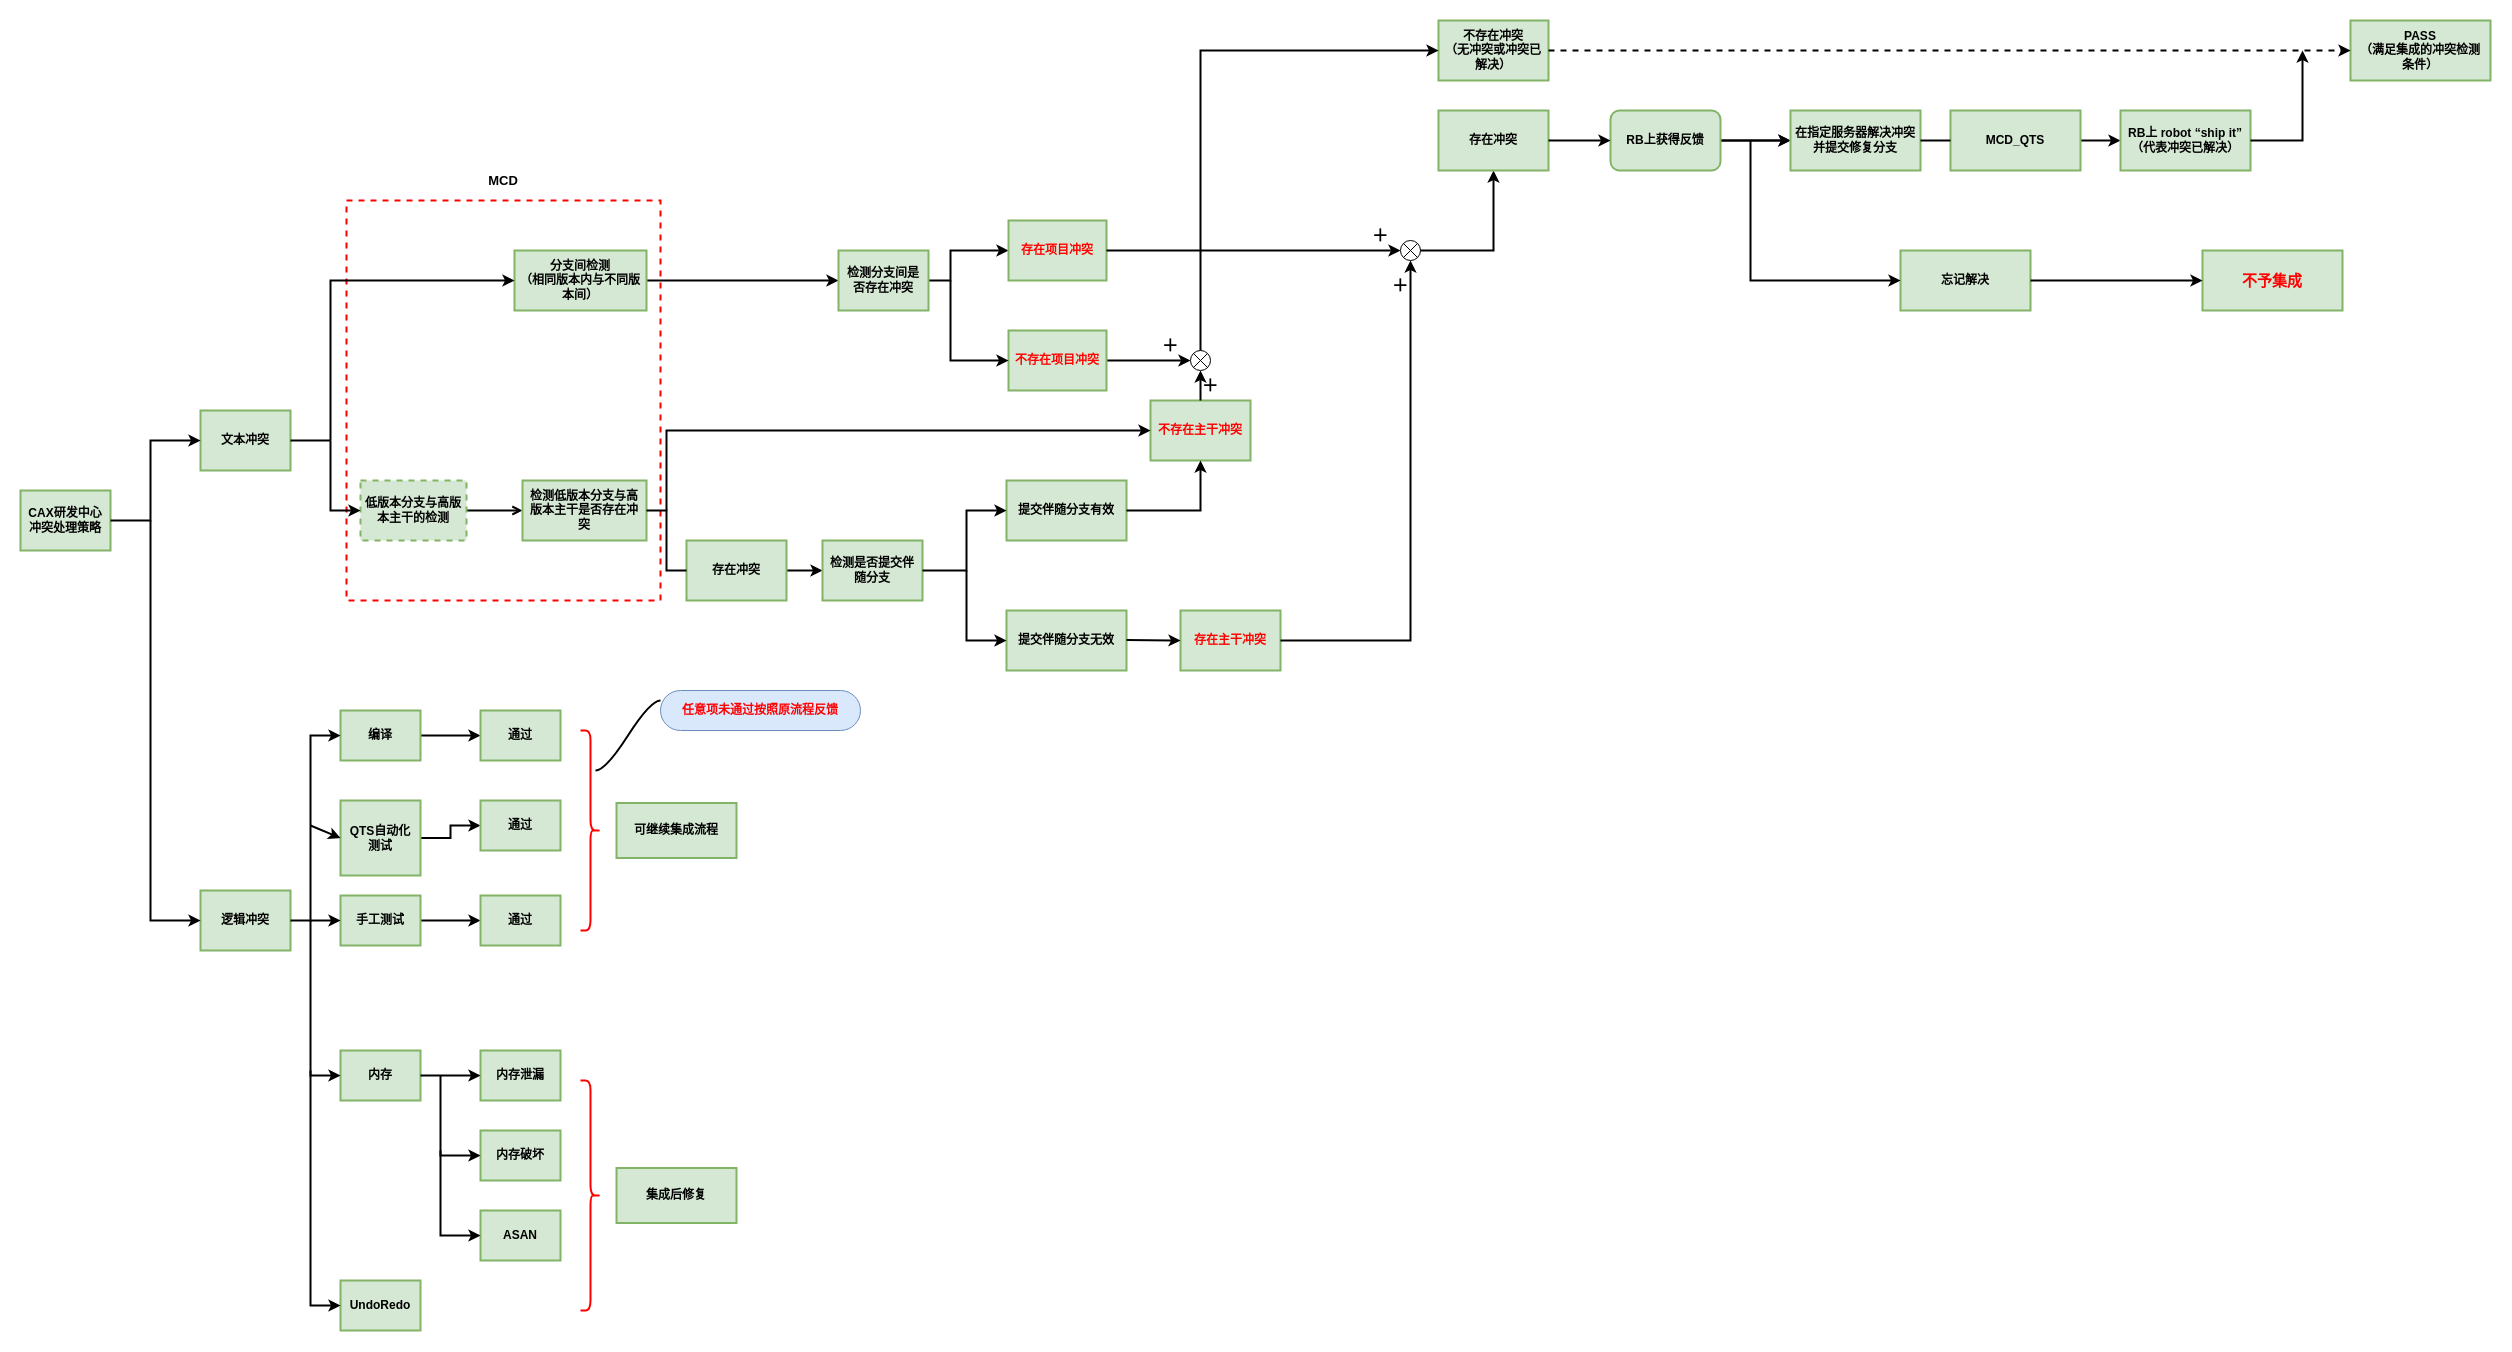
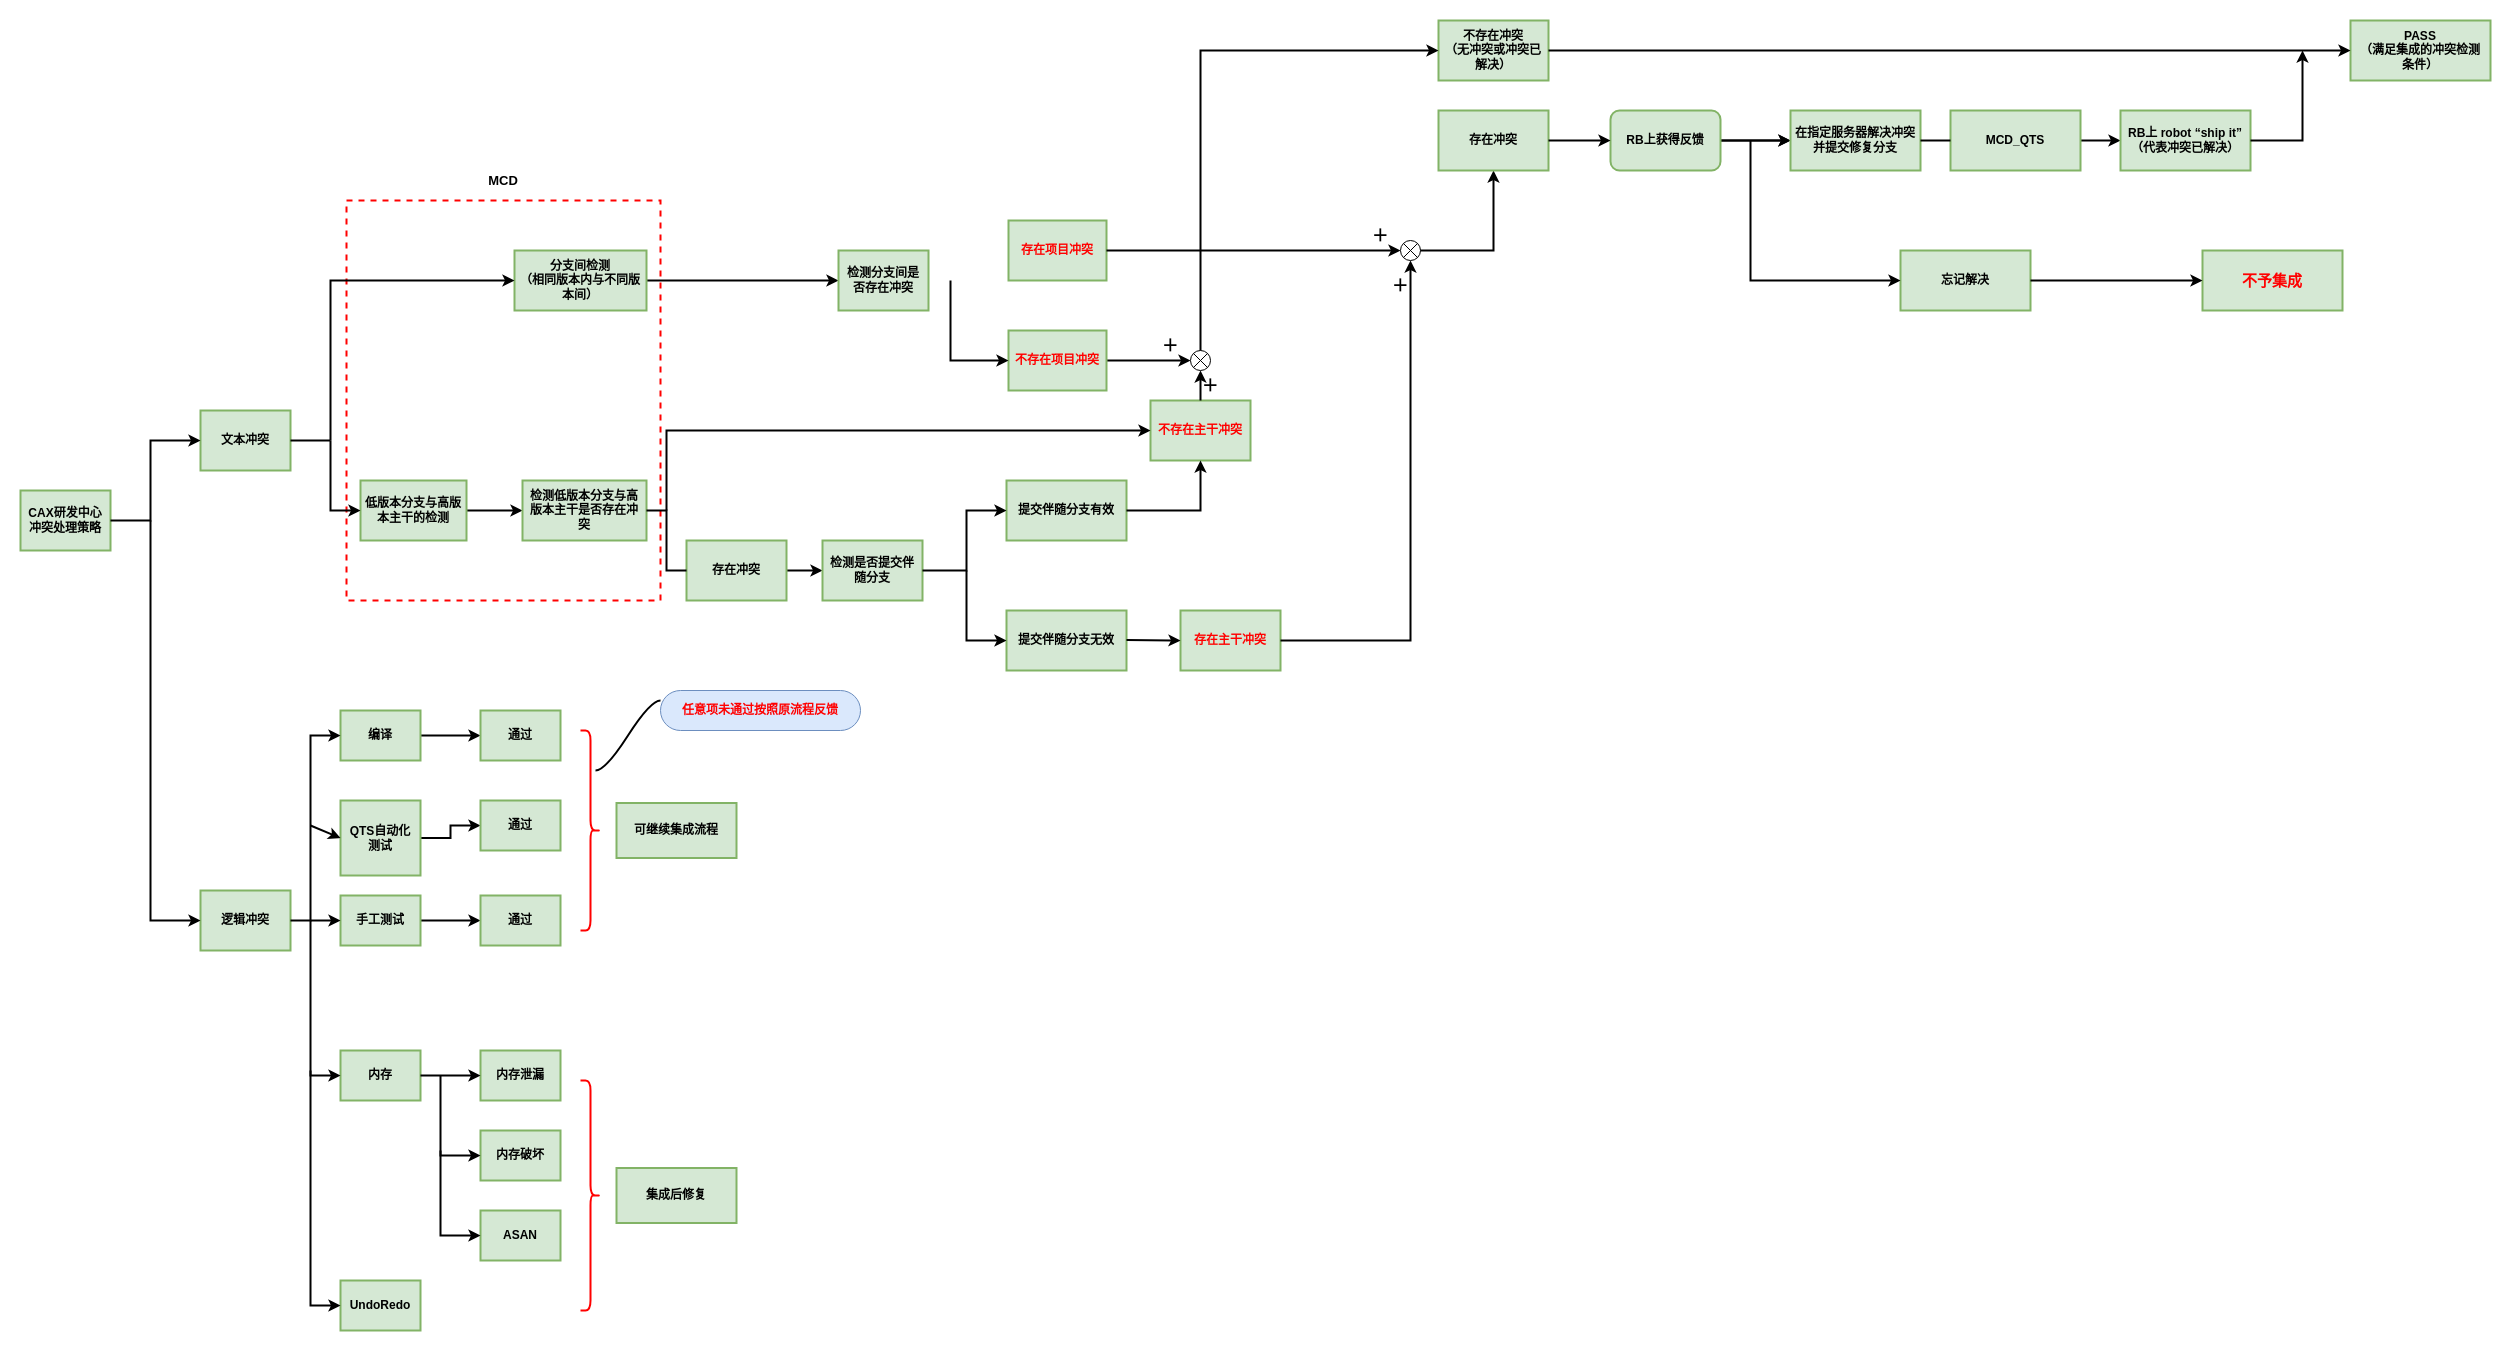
(1945, 51) -> (1945, 51)
(951, 253) -> none
(414, 511) -> (414, 511)
(513, 511) -> (512, 511)
